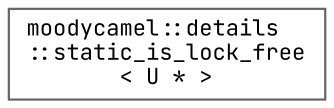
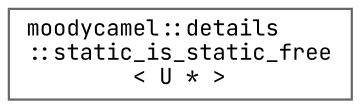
(167, 54) -> (180, 54)
